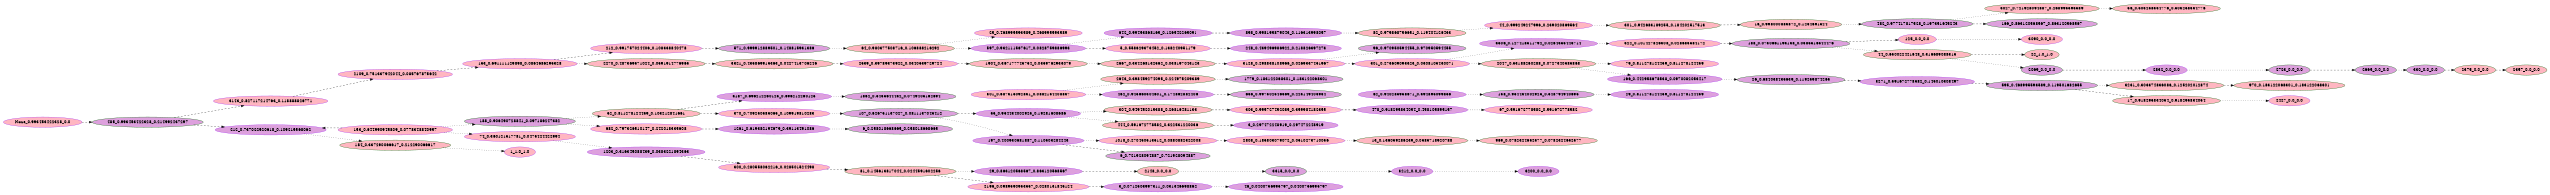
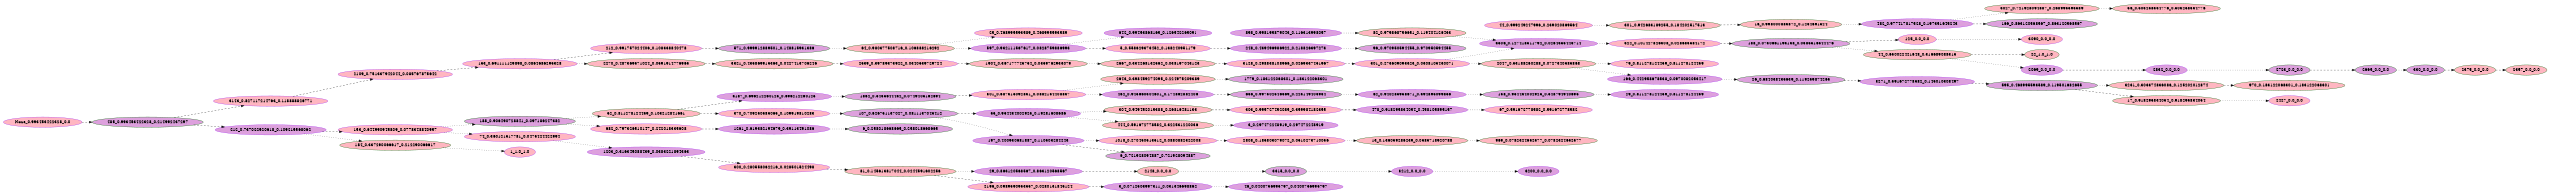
(1917, 24) -> (1917, 24)
(1474, 29) -> (1473, 38)
(1220, 33) -> none
(1348, 56) -> (1348, 48)
(2042, 70) -> (2042, 70)
none -> (1348, 95)
none -> (962, 96)
(1222, 125) -> (1222, 125)
(334, 128) -> (331, 132)
